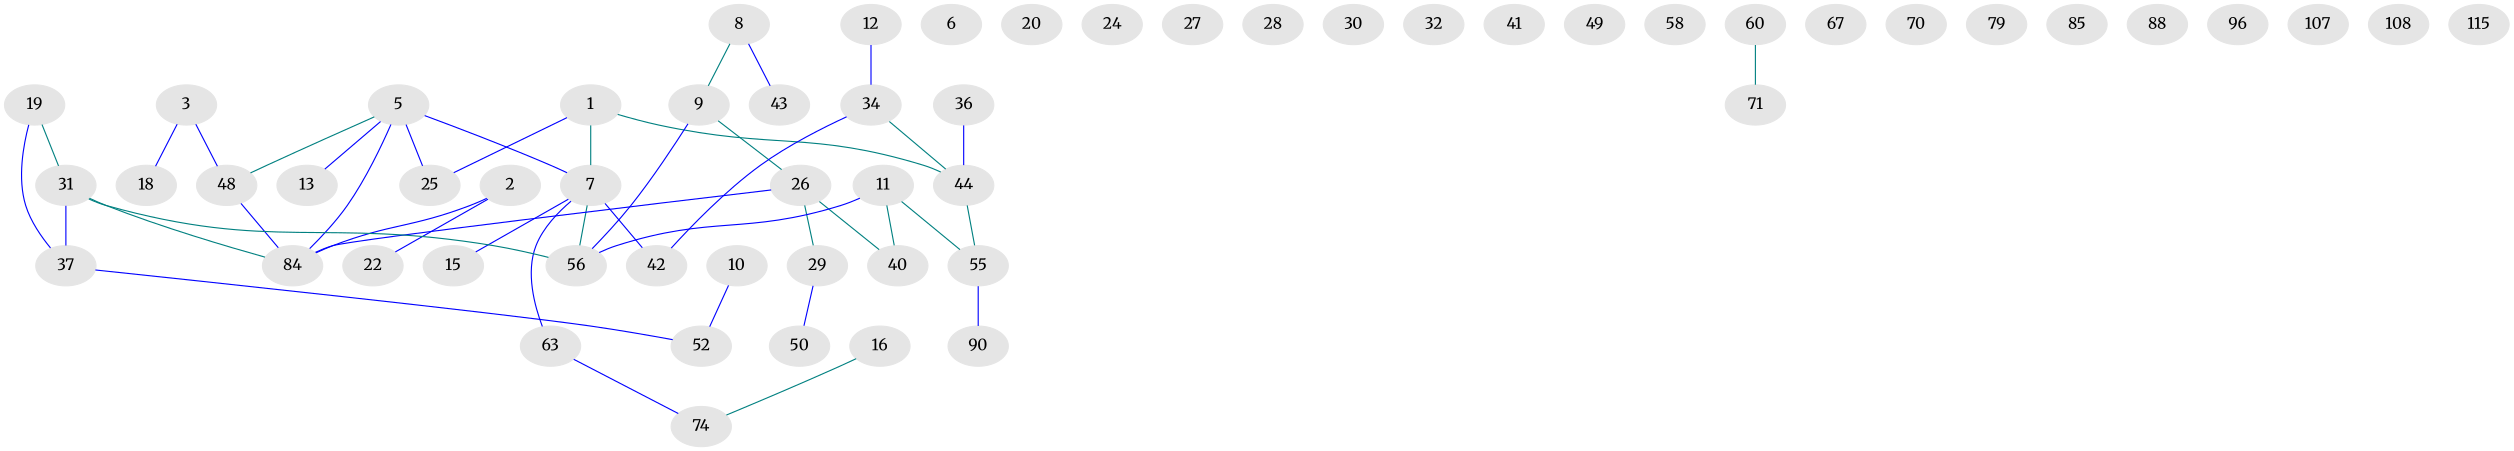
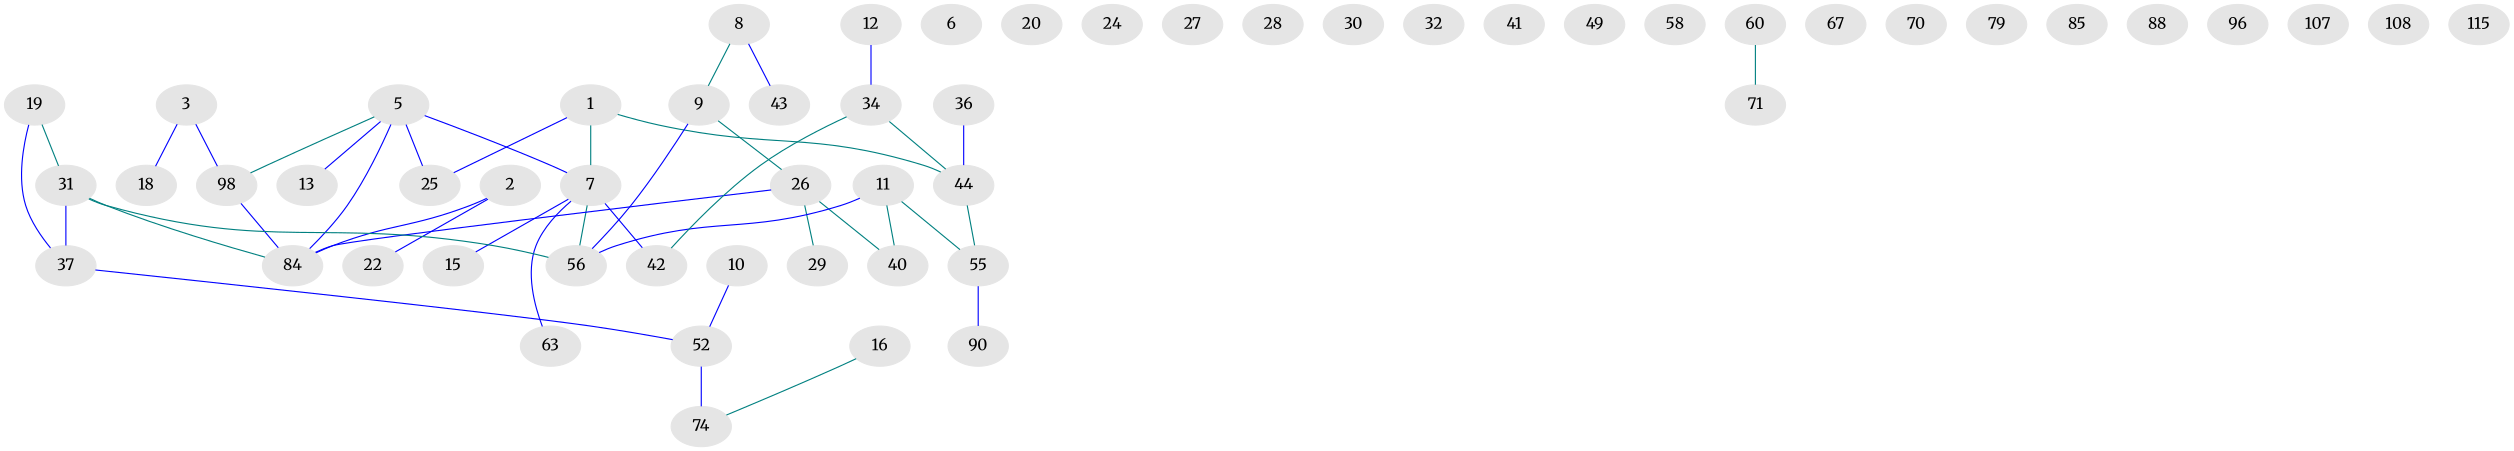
(751, 172) -> (751, 172)
(227, 185) -> (227, 185)
(800, 346) -> none
(626, 386) -> (701, 386)
